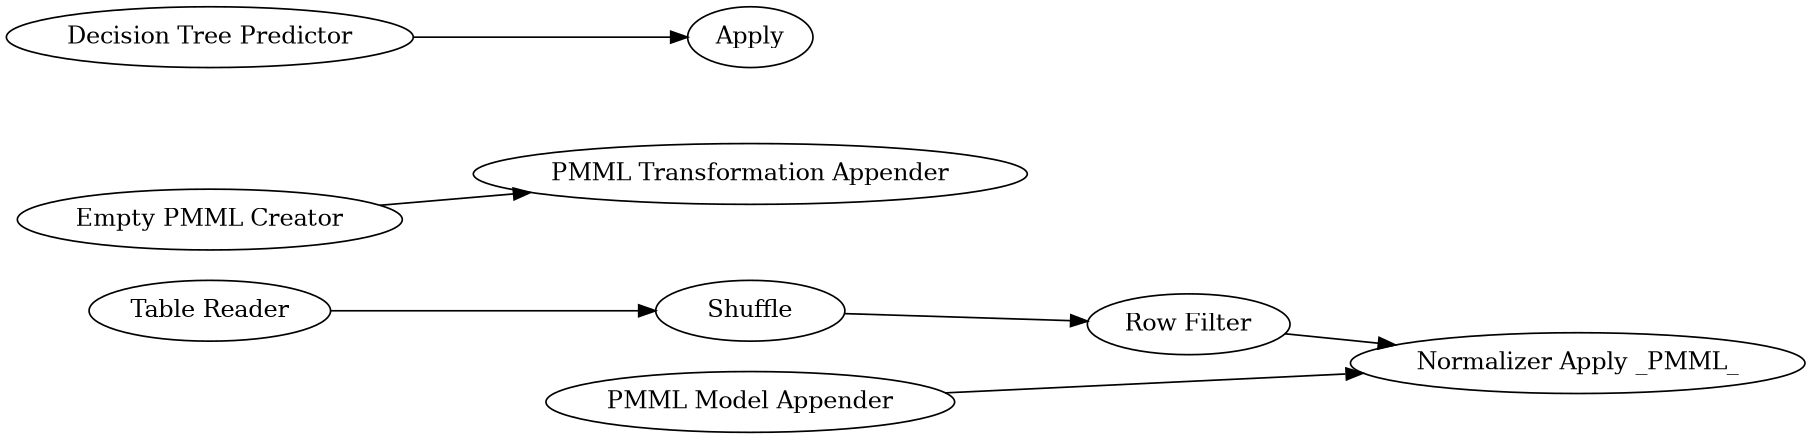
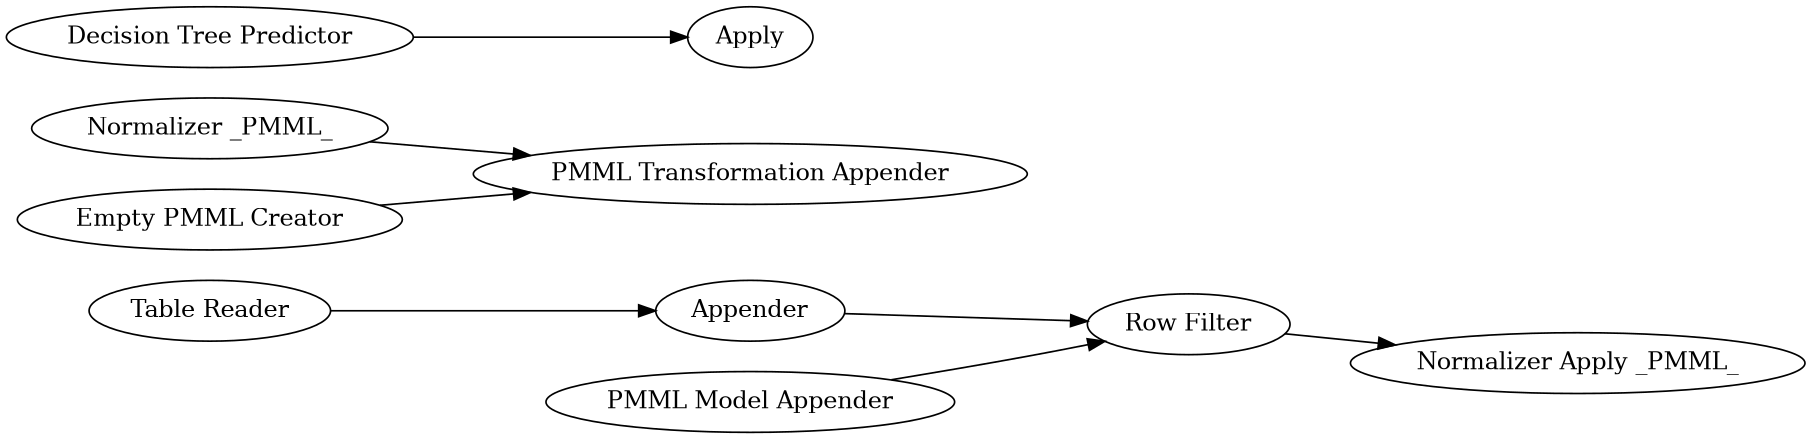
none -> (210, 128)
(750, 311) -> (750, 311)
(1145, 383) -> (990, 363)
